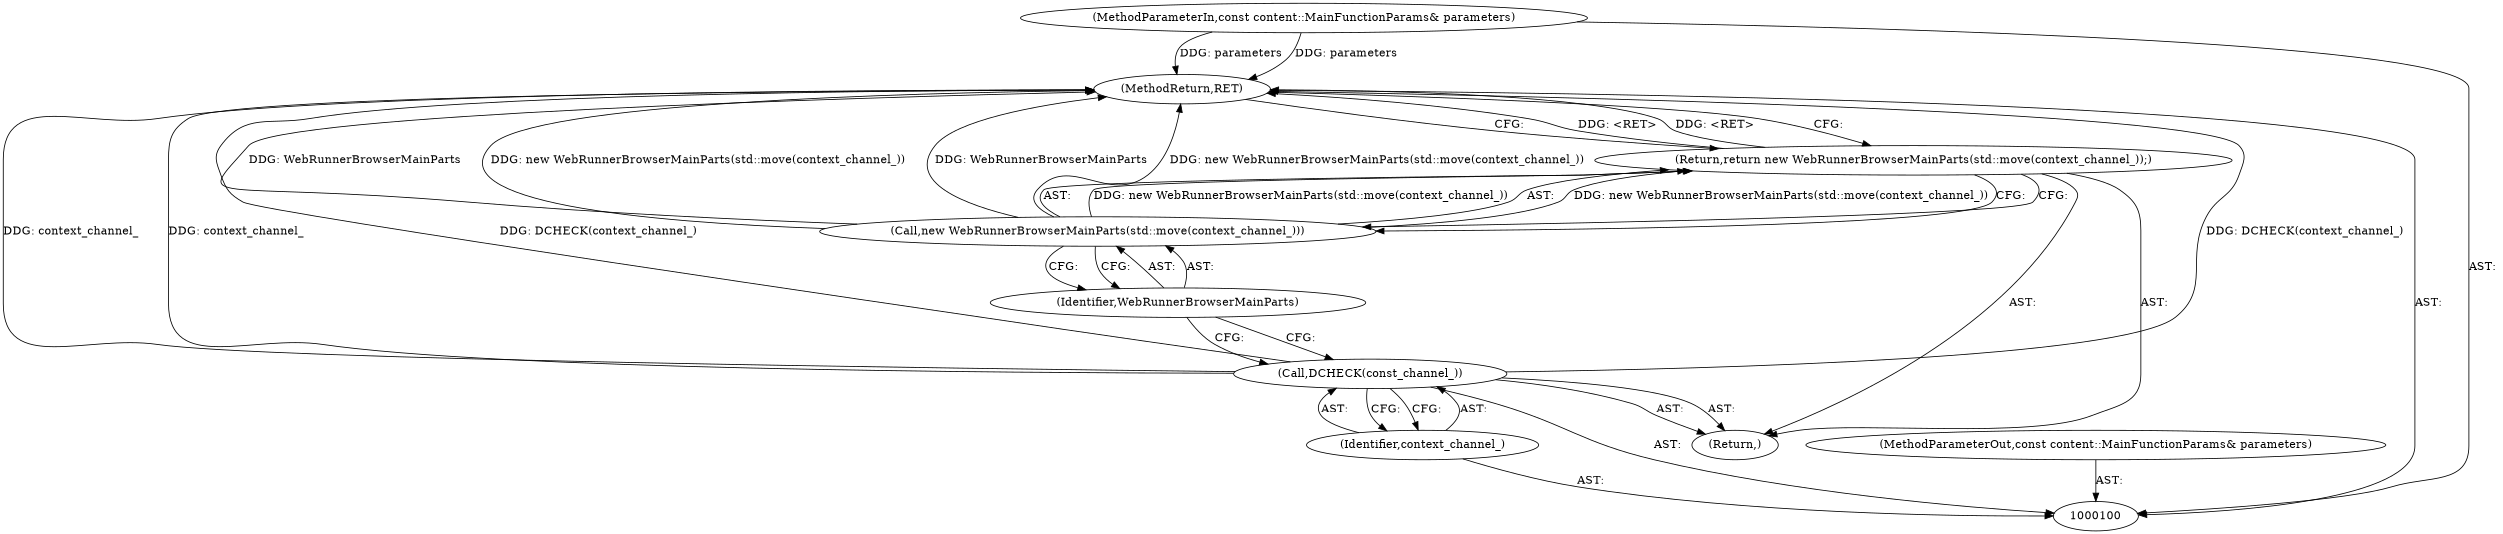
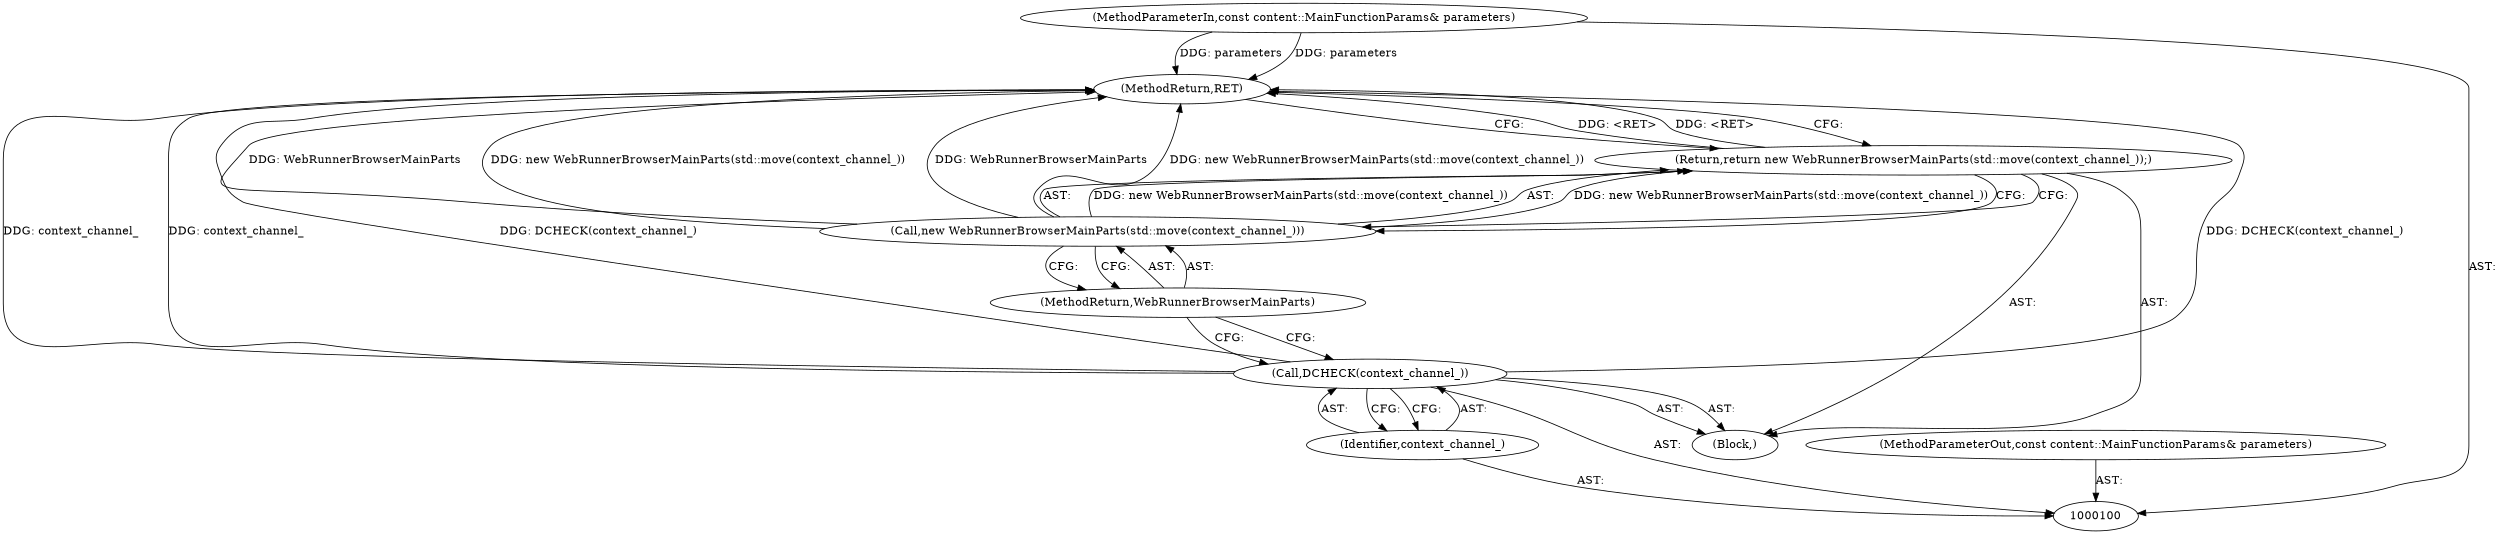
(2133, 113) -> none
(1178, 303) -> (1178, 303)
(1370, 374) -> (1370, 374)
(1735, 445) -> (1735, 445)
